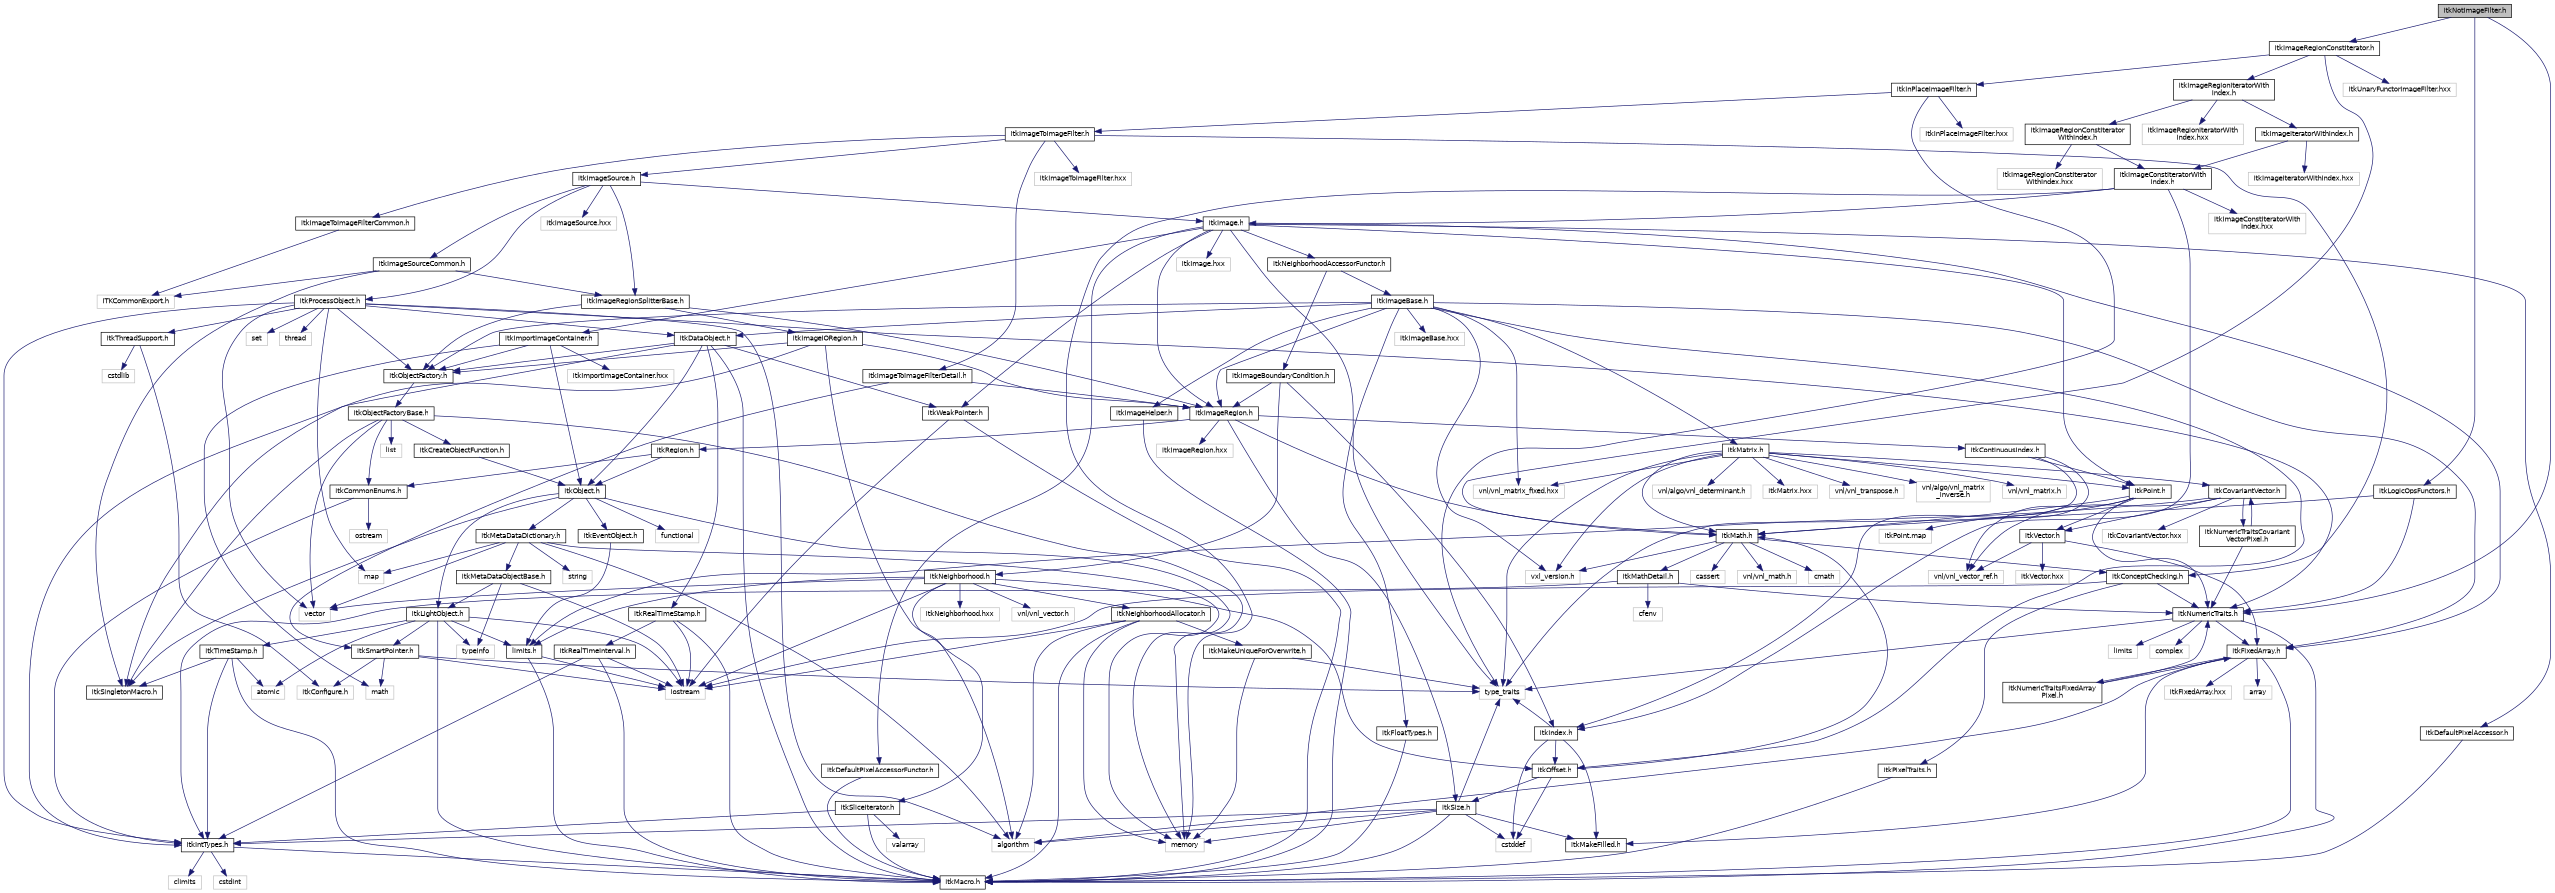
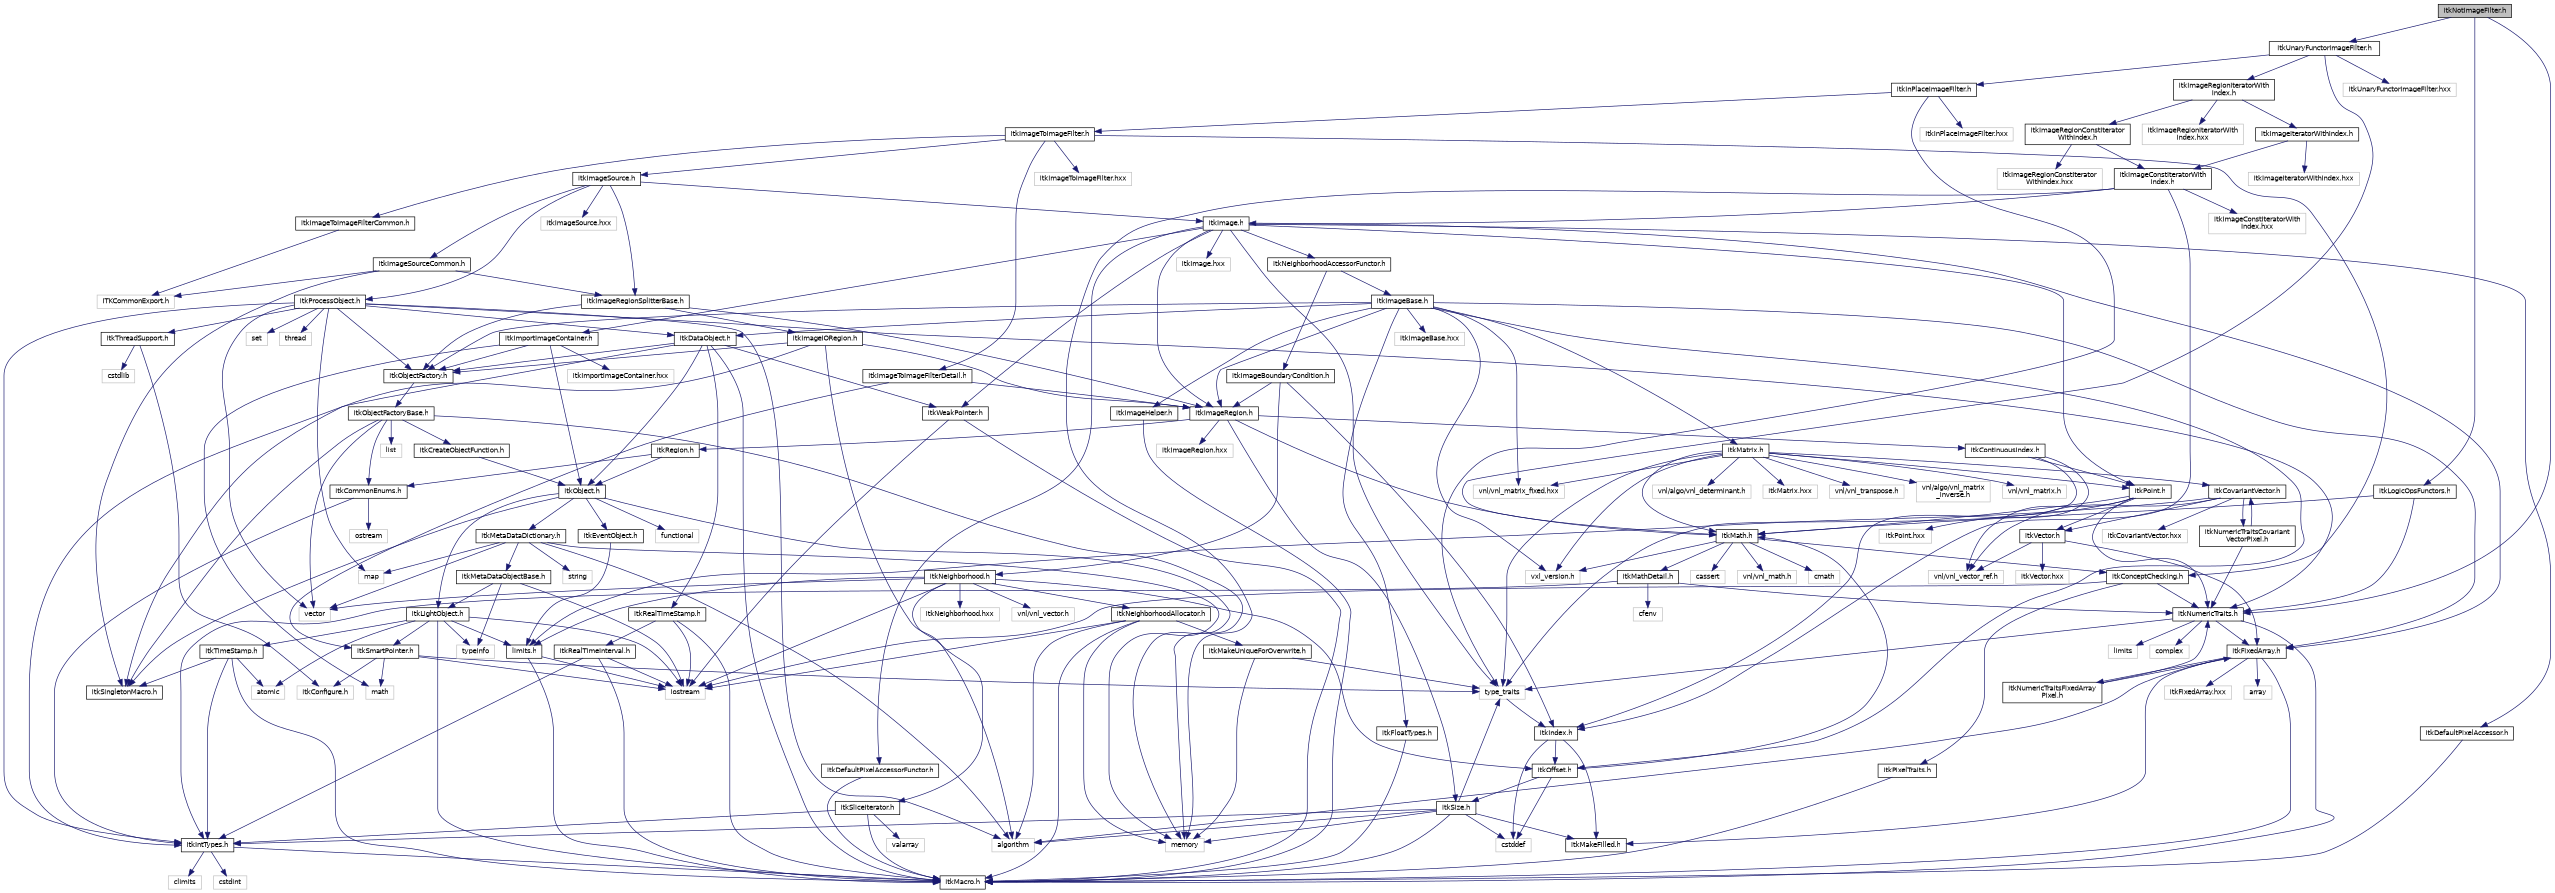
(2324, 49) -> (2324, 49)
(1905, 536) -> (1905, 536)
(1536, 714) -> (1523, 712)
